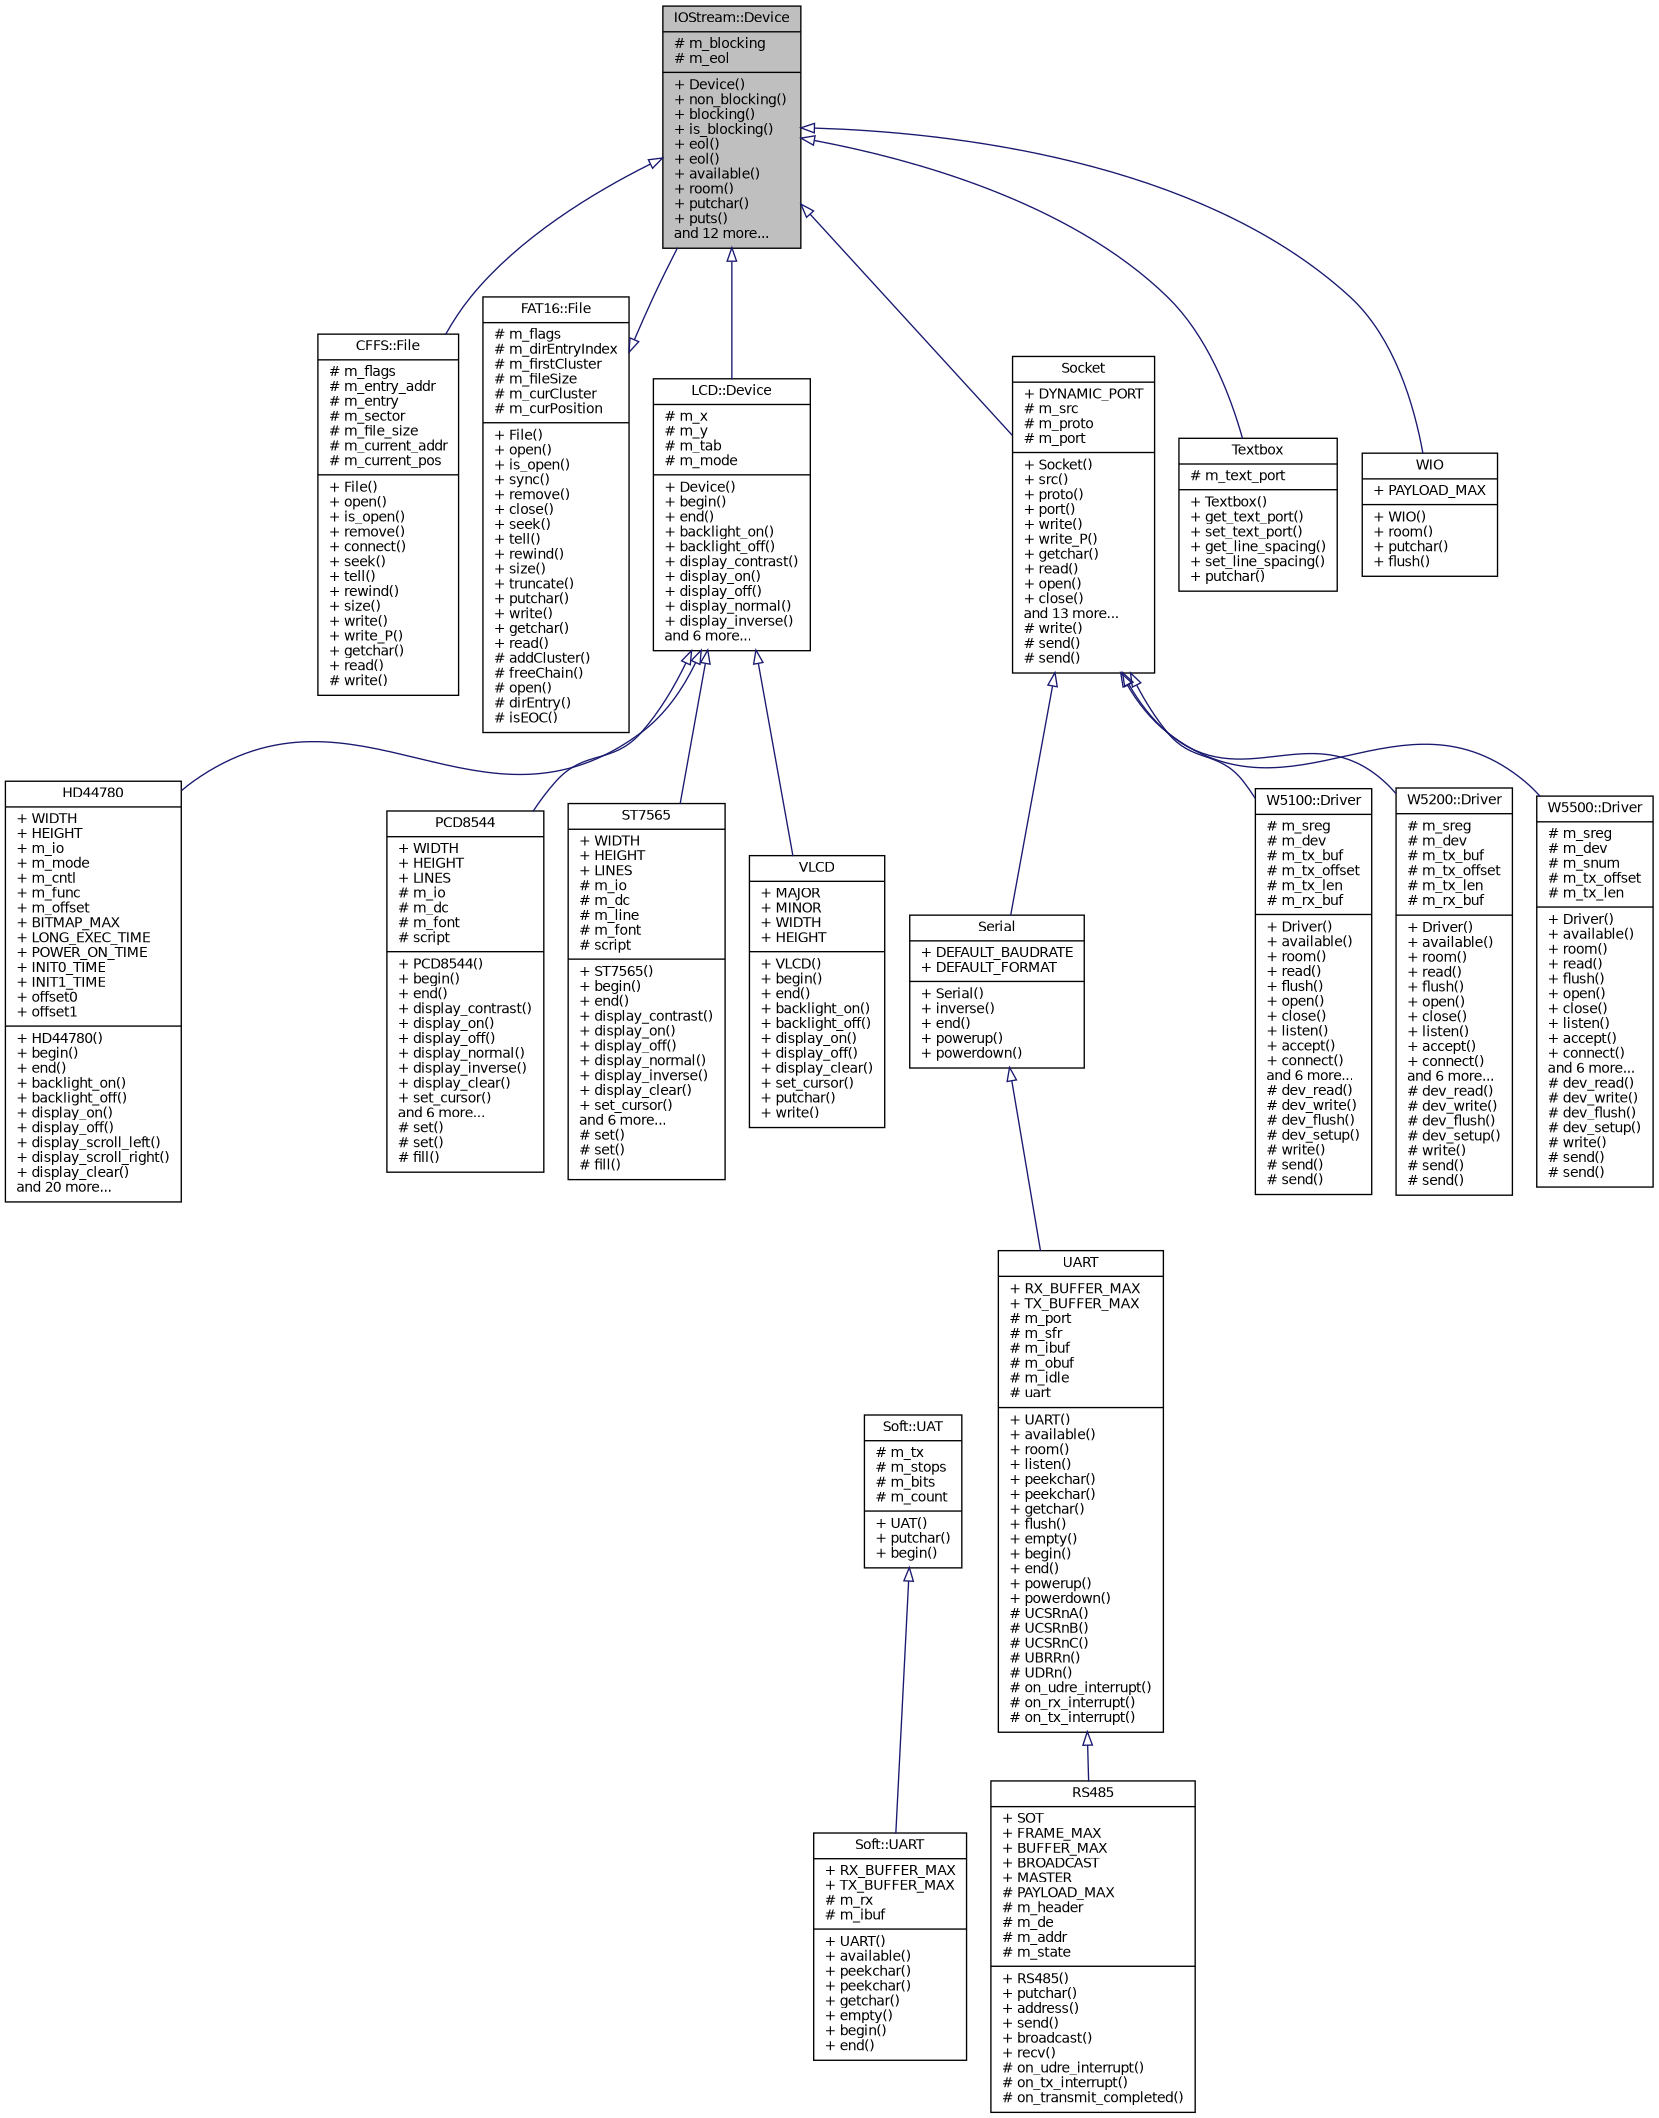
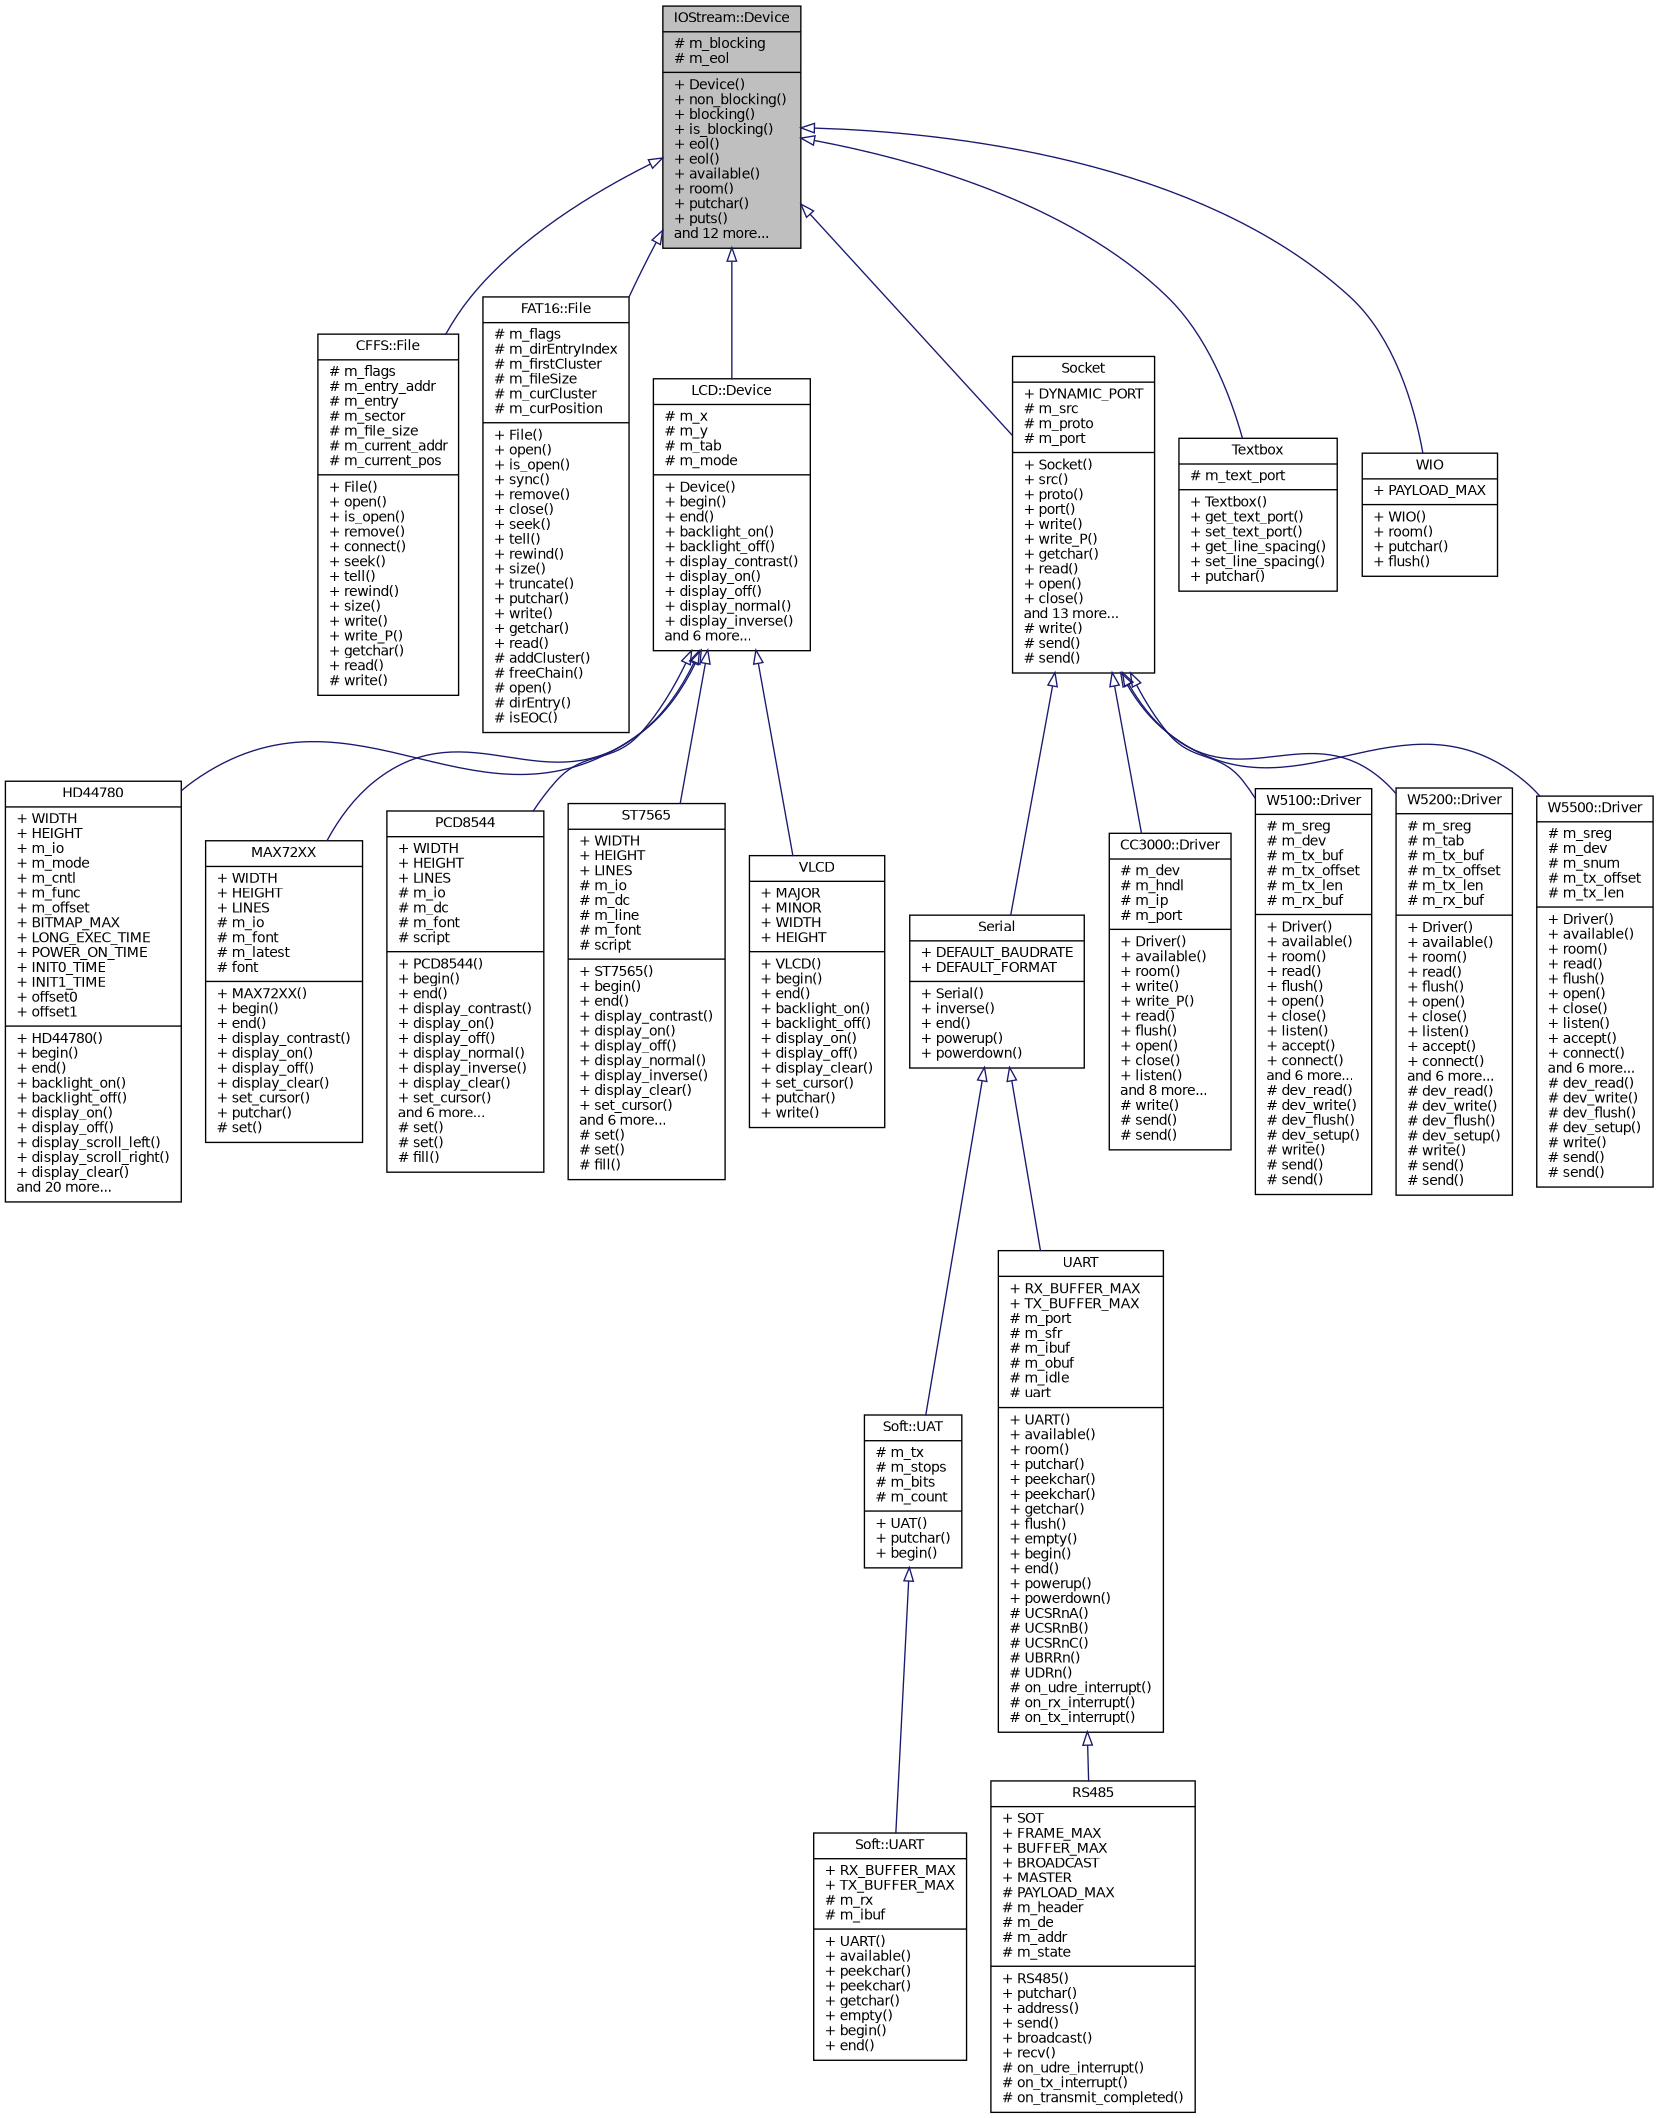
(655, 293) -> (642, 270)
(1437, 841) -> (1436, 841)
none -> (284, 992)
none -> (1170, 992)
none -> (954, 1248)
(1040, 1465) -> (1047, 1465)
